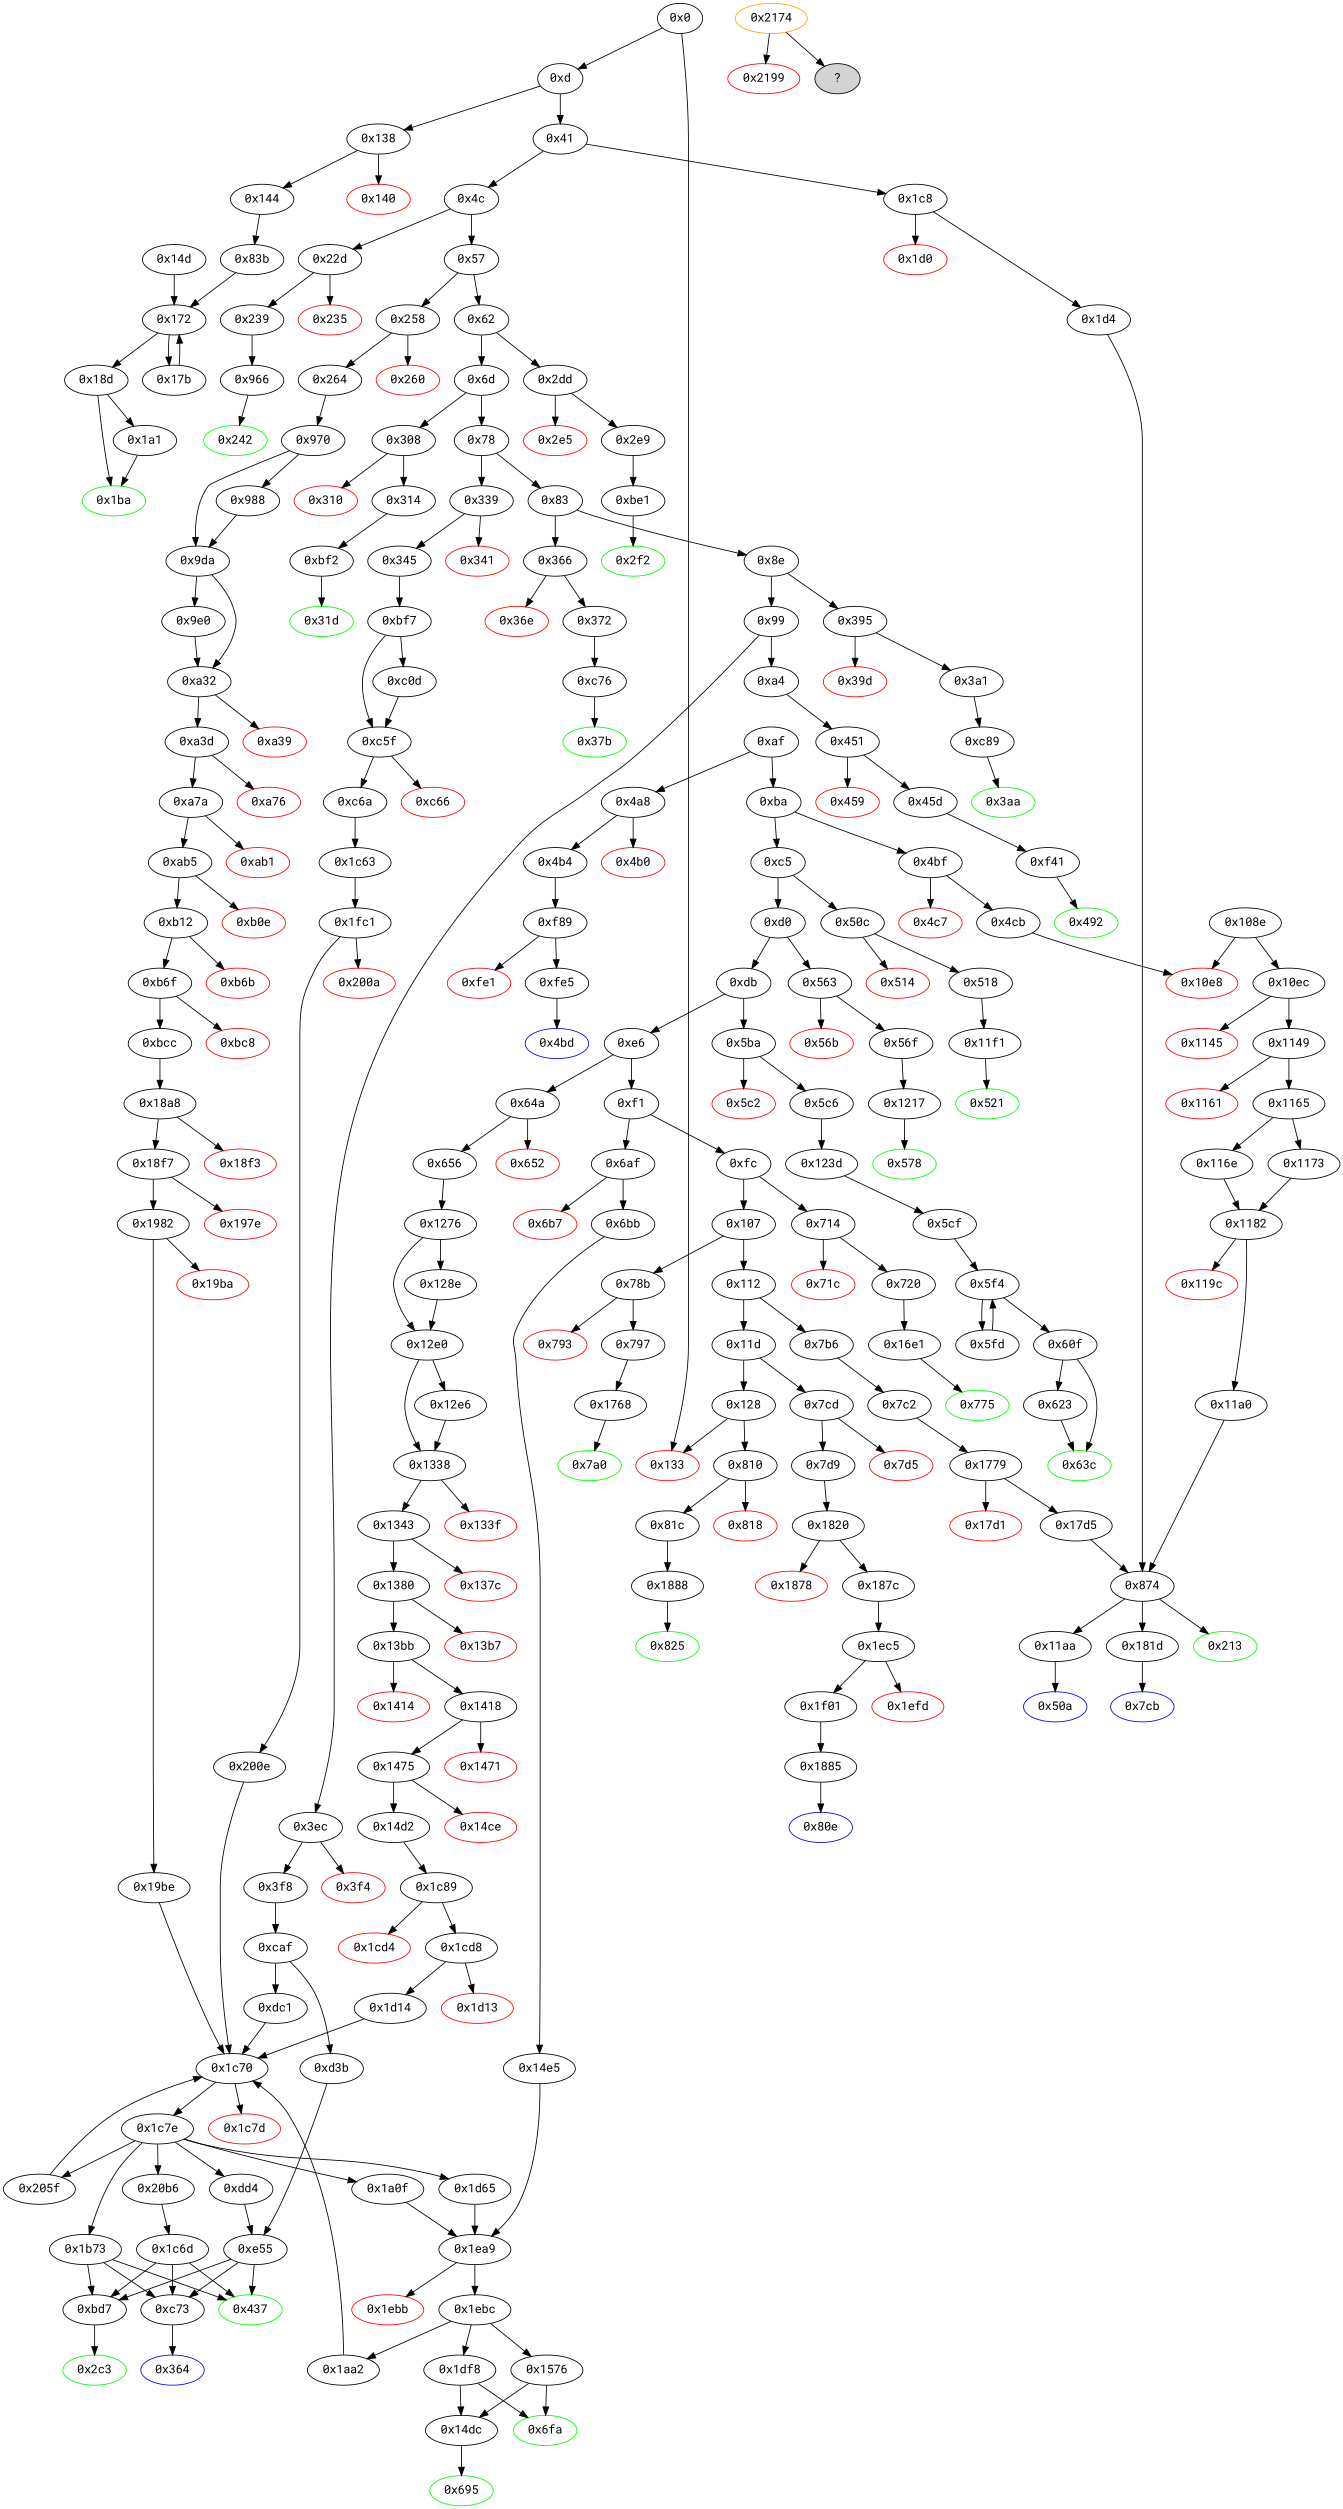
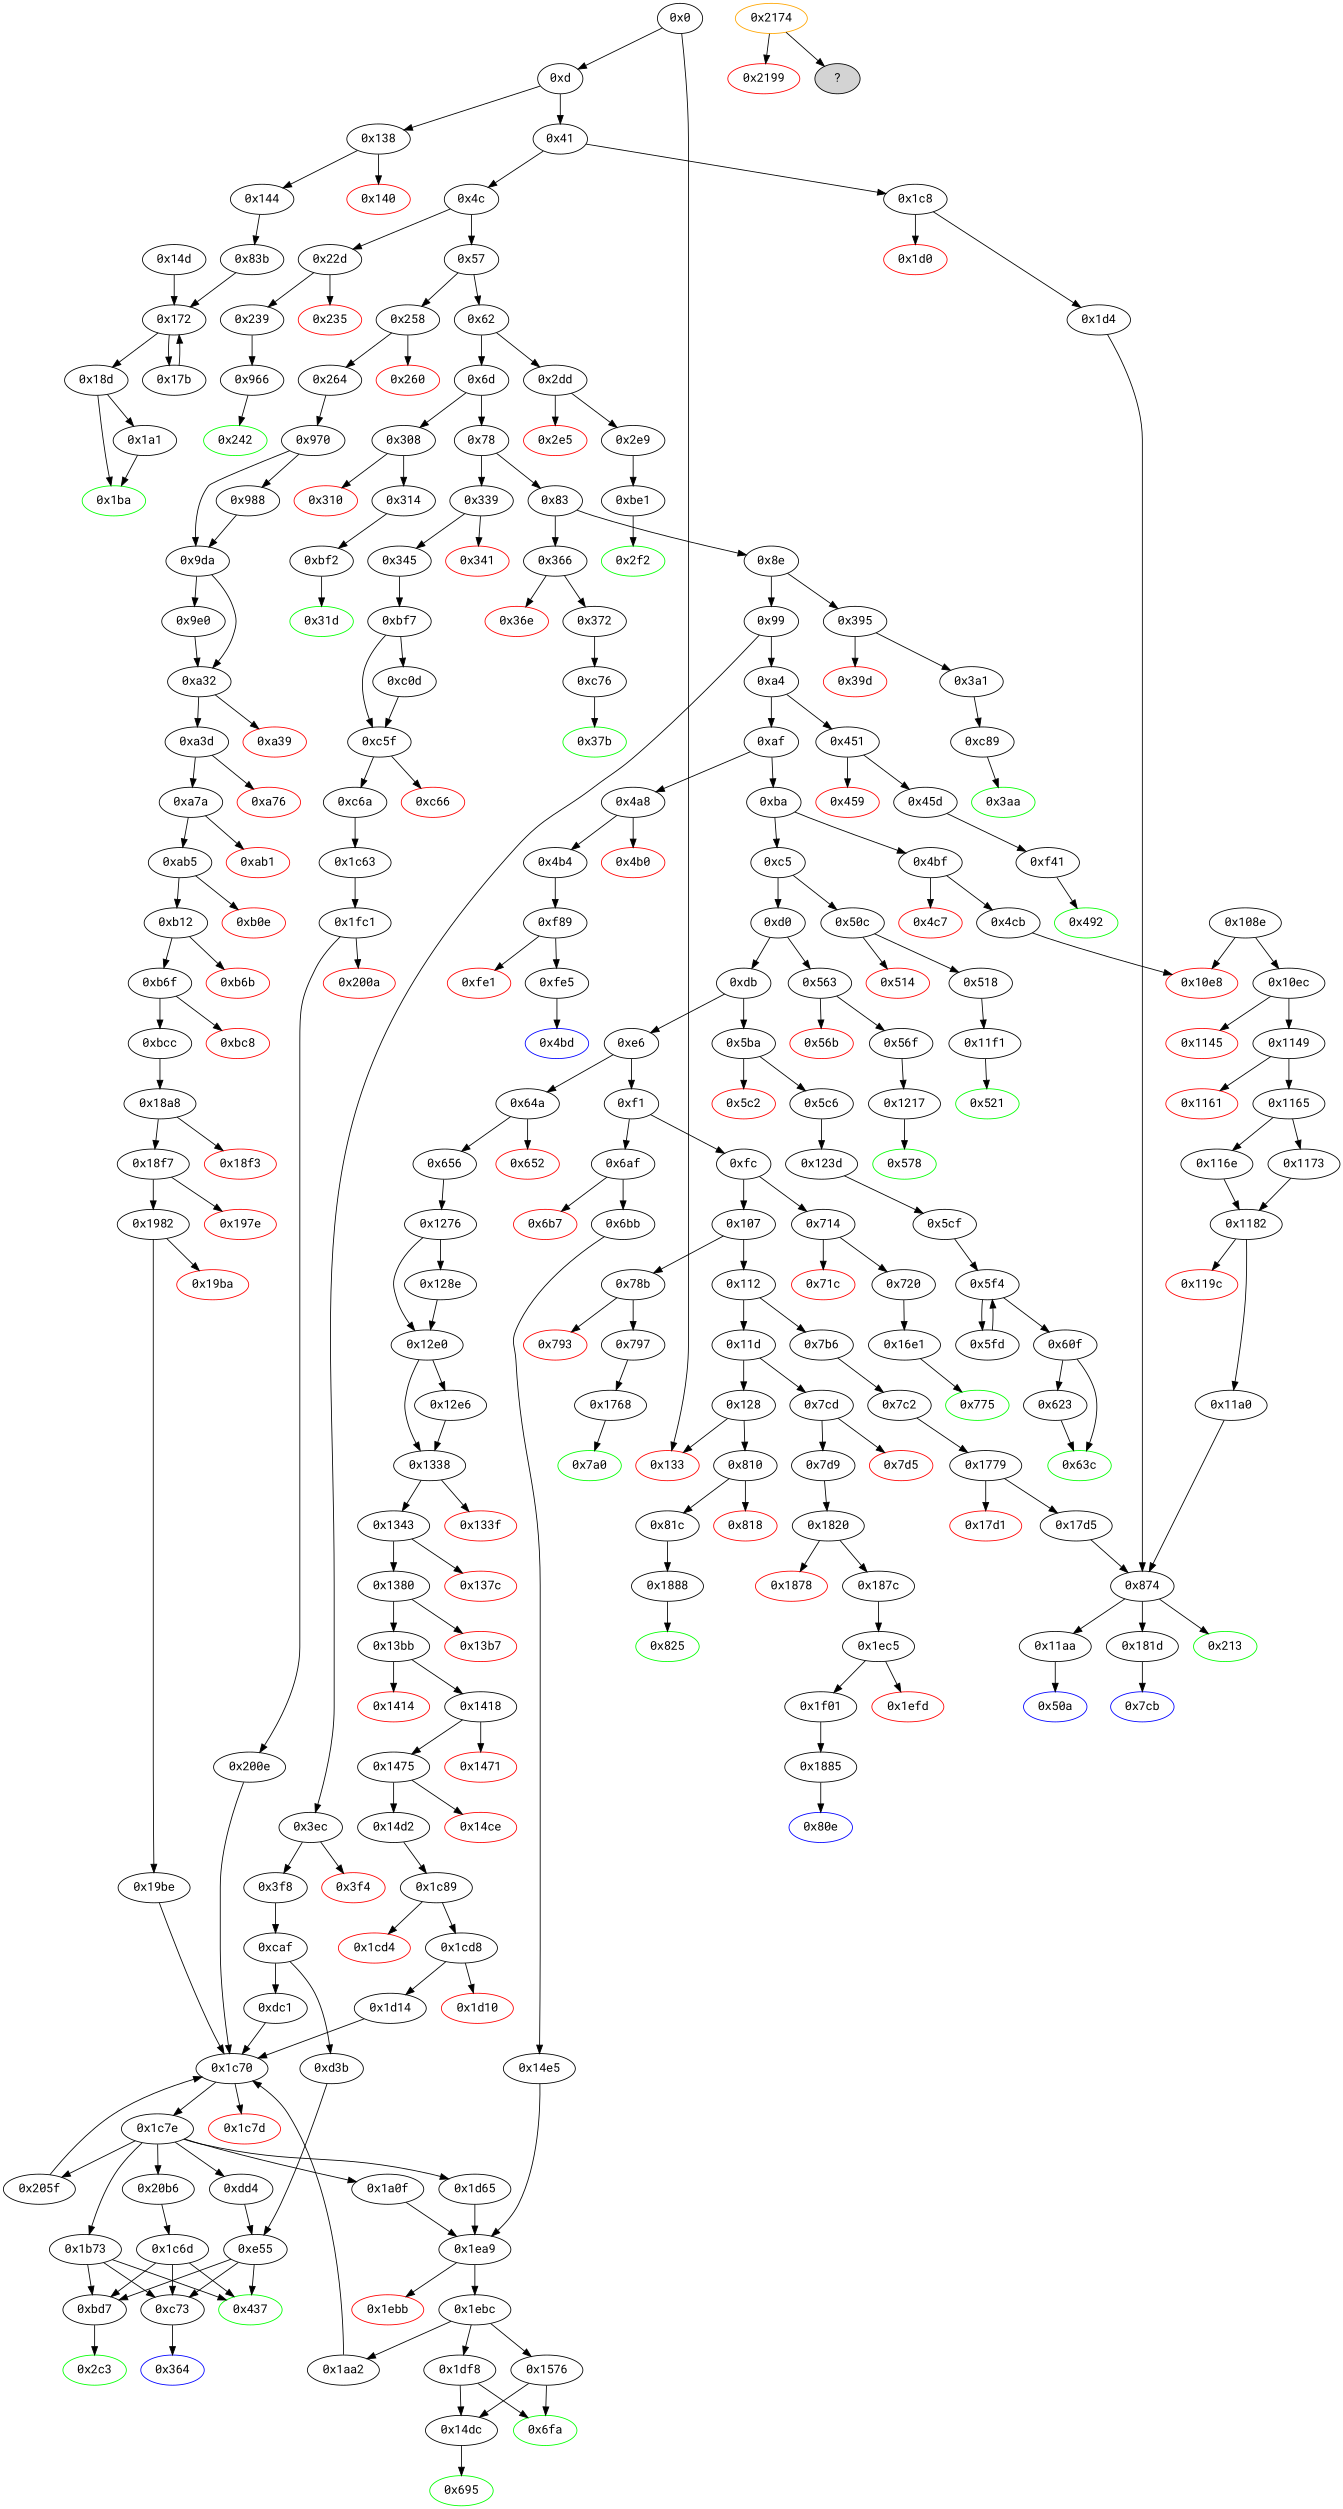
none -> (771, 708)
(477, 2008) -> (477, 2008)
